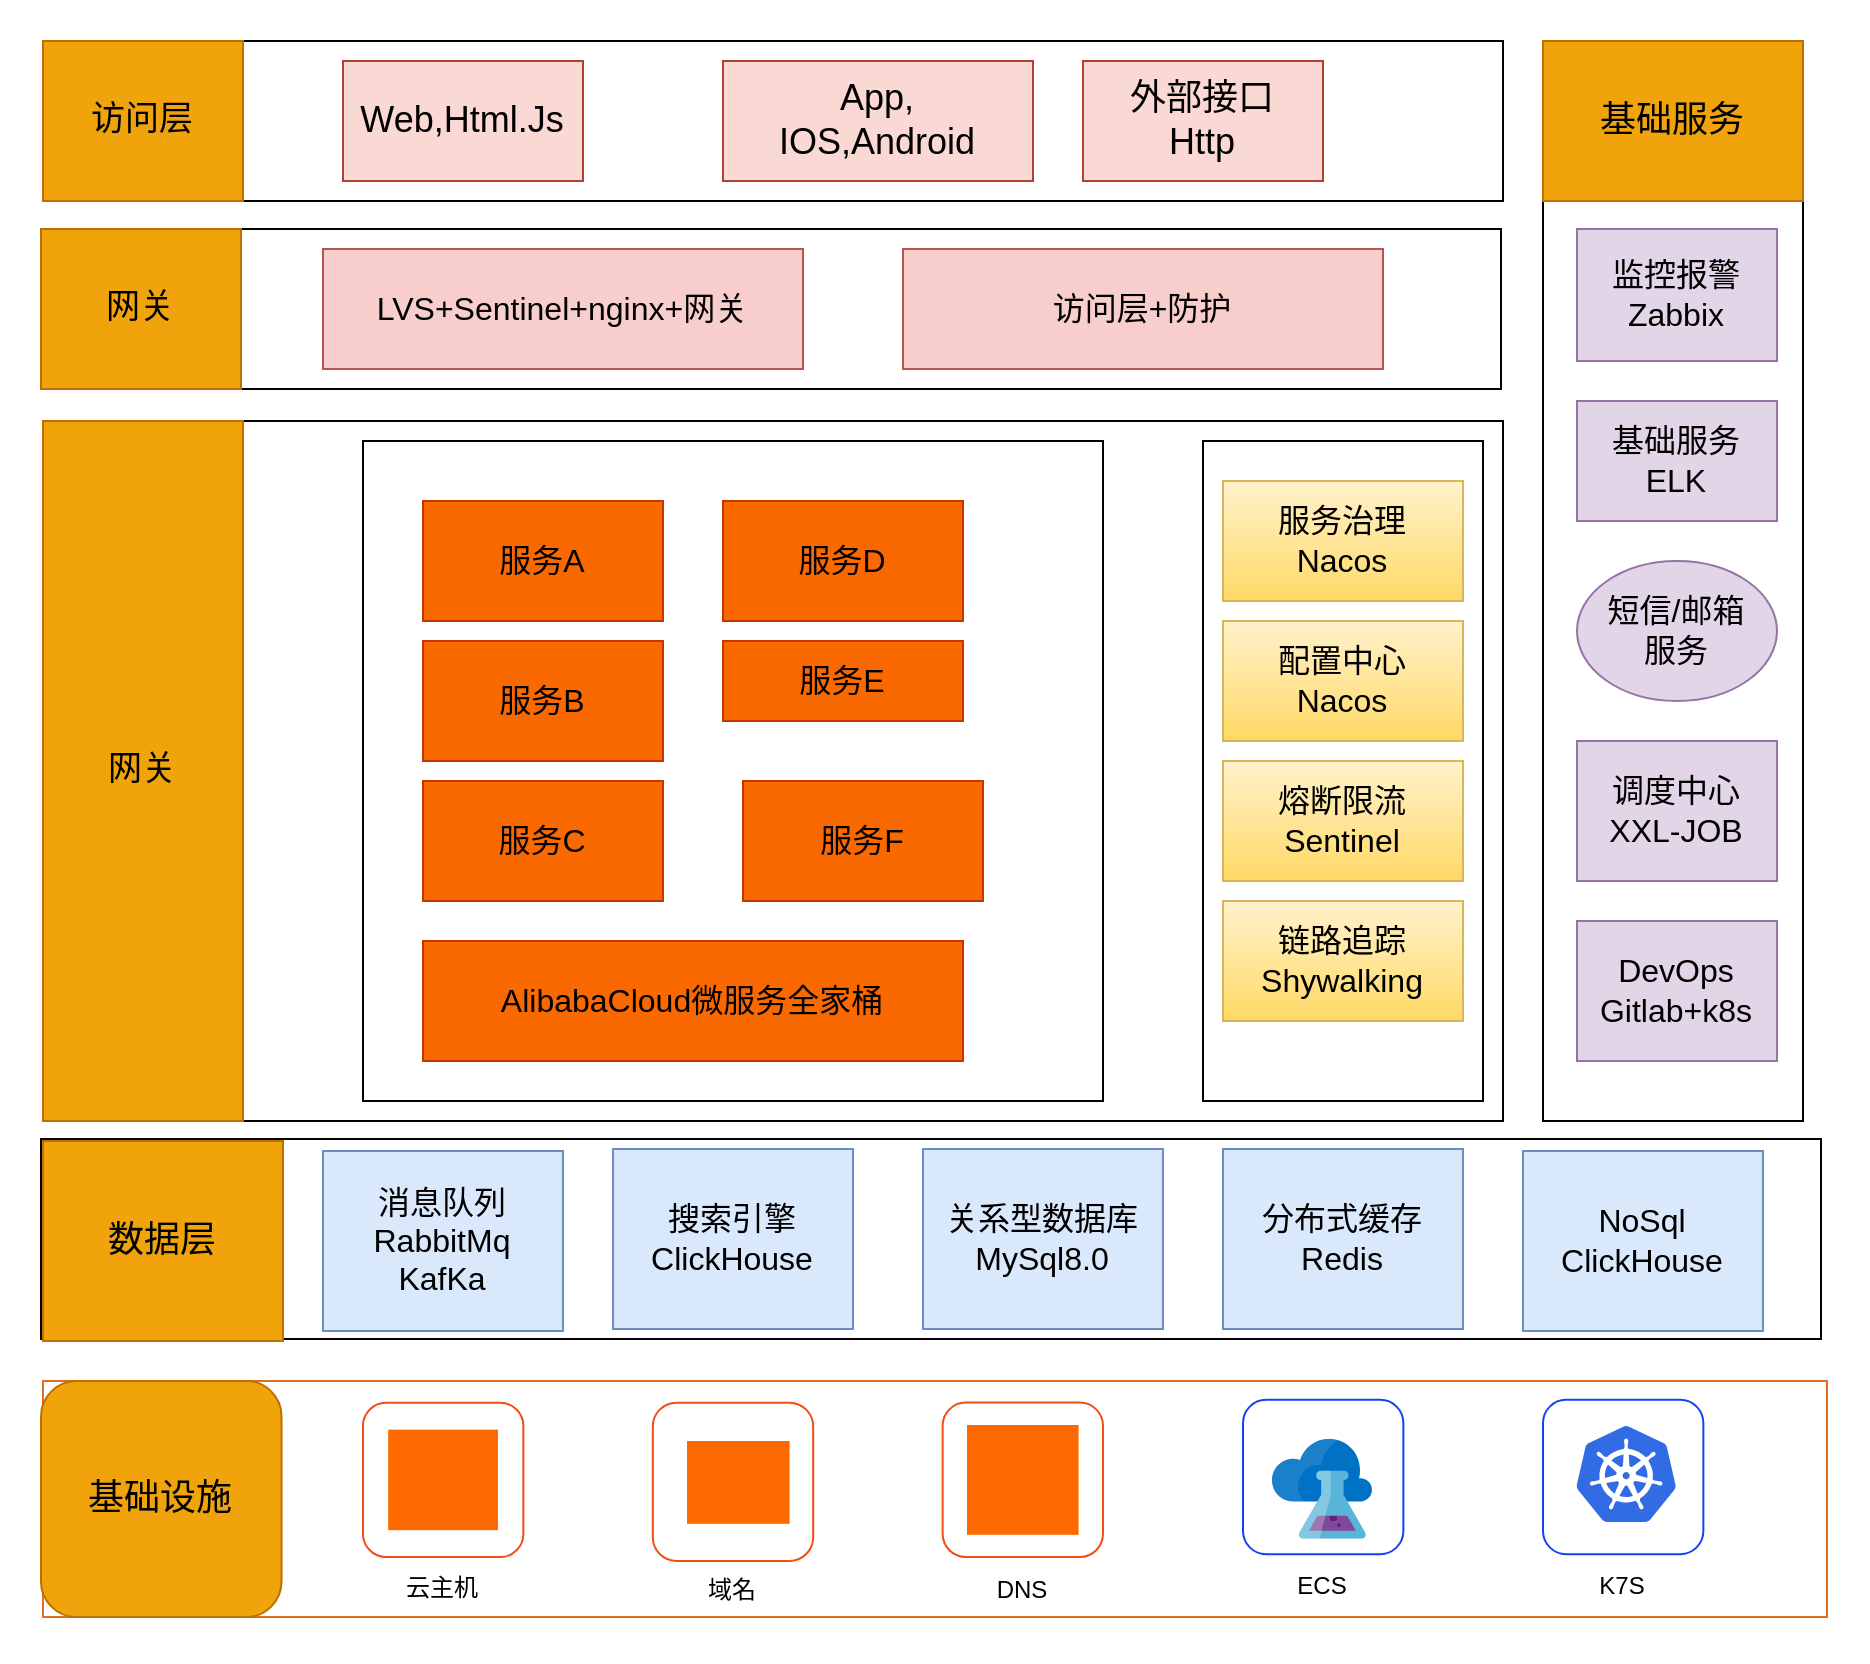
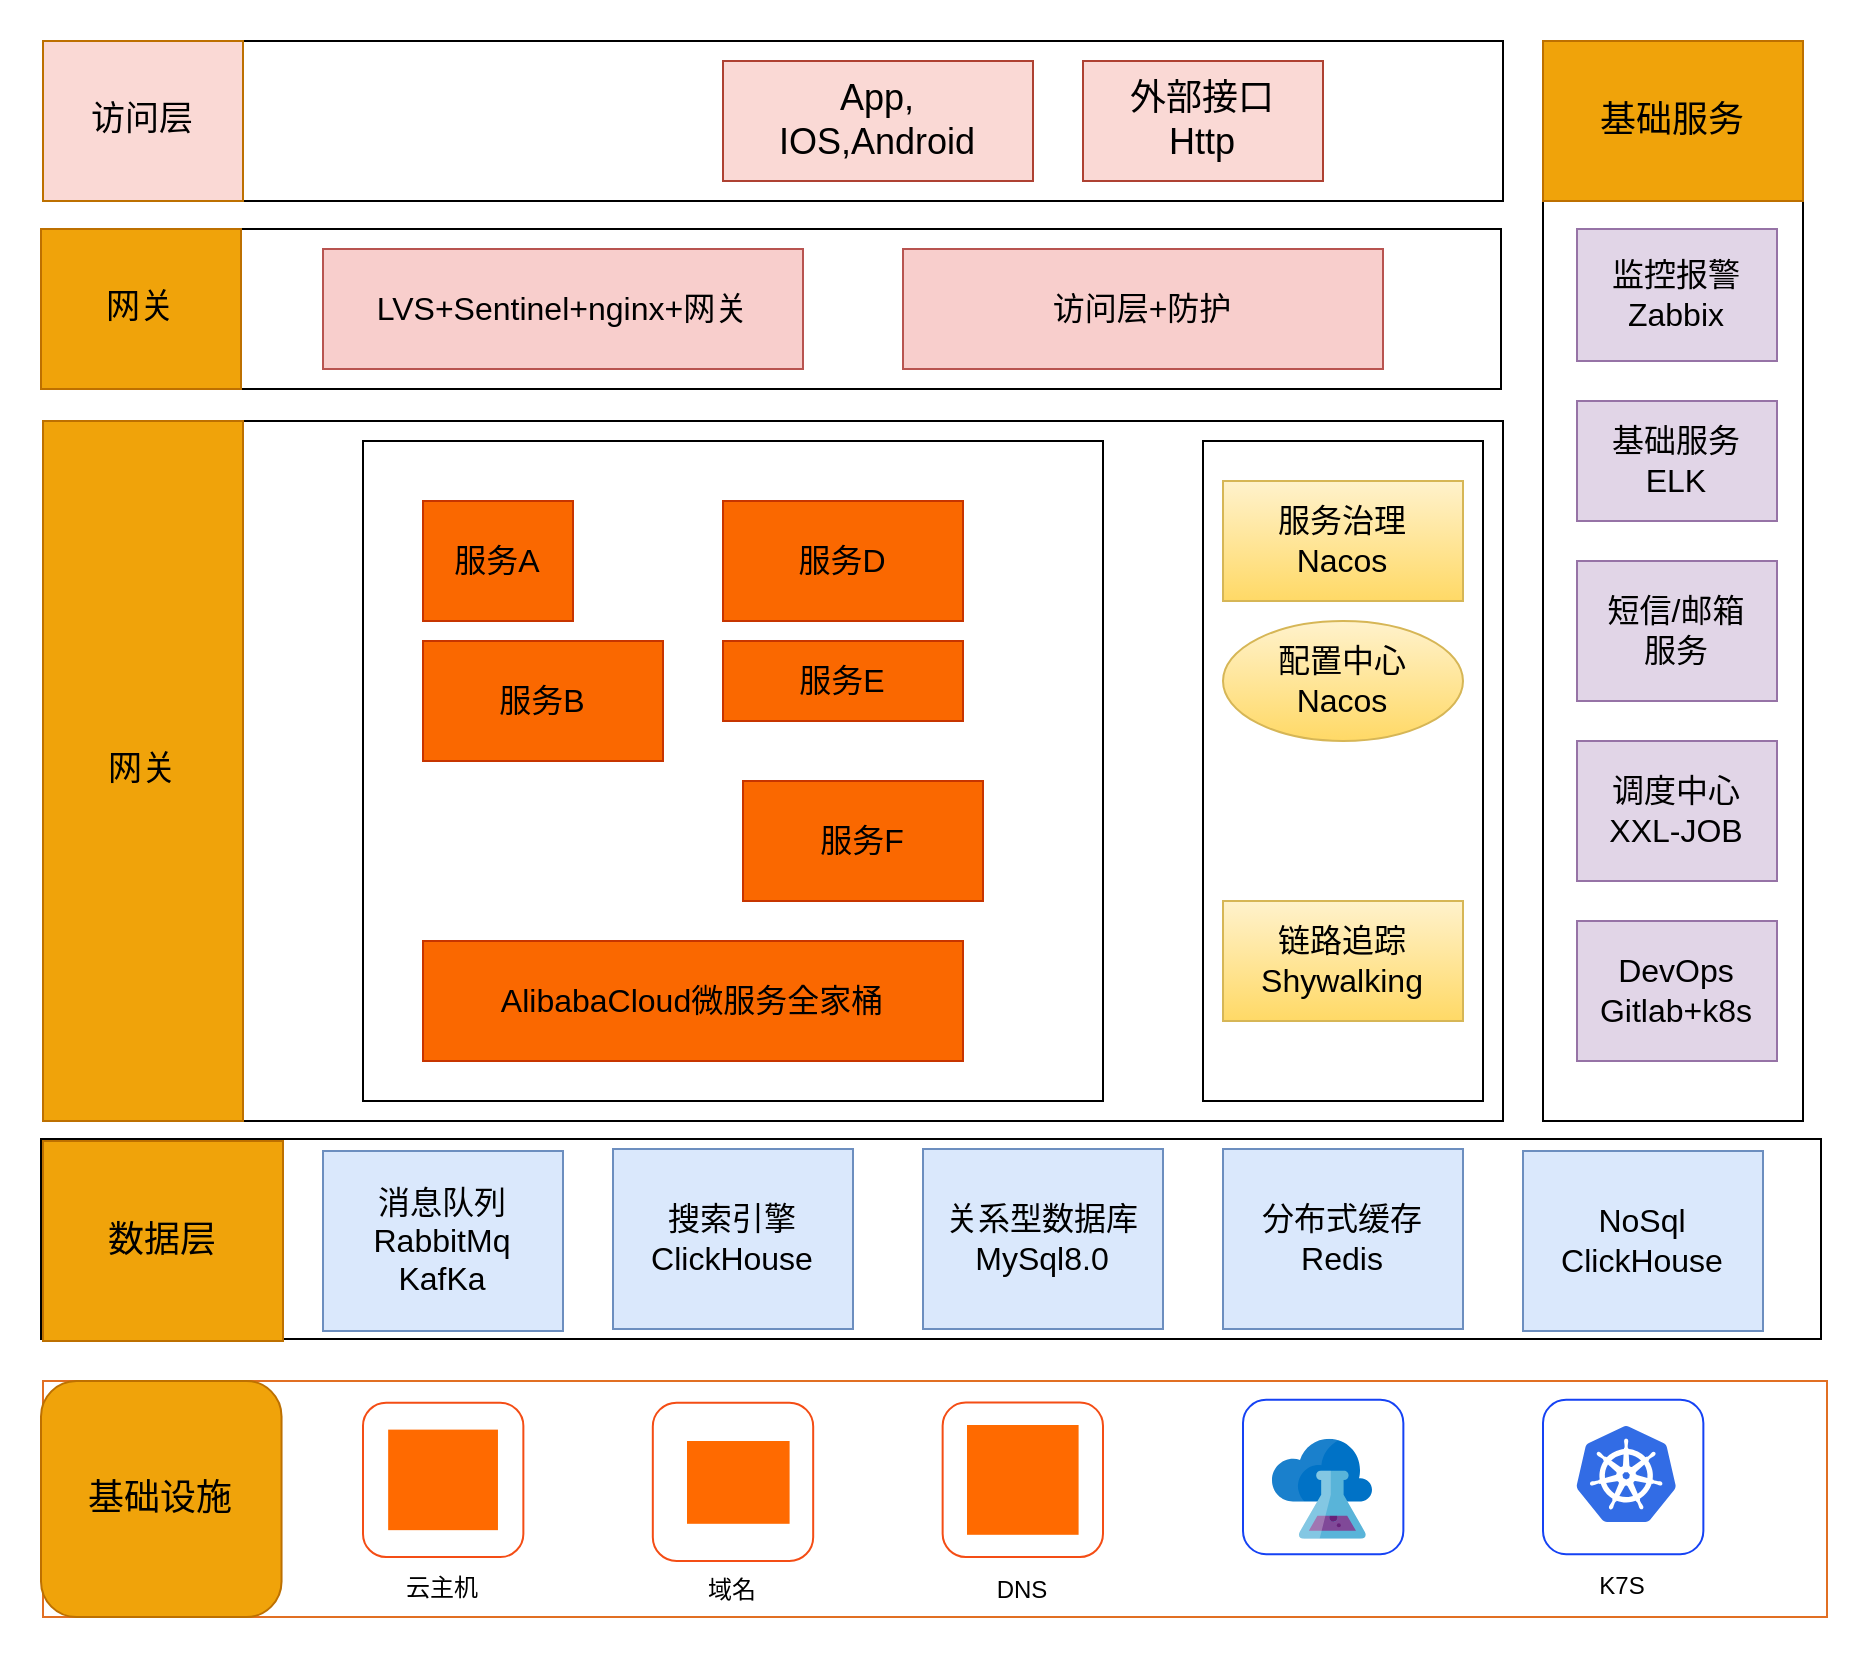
(143, 121) -> (143, 121)
(463, 121) -> none
(543, 561) -> (498, 561)
(1677, 631) -> (1677, 631)
(1343, 681) -> (1343, 681)
(1343, 821) -> none
(543, 841) -> none
(1323, 1587) -> none
